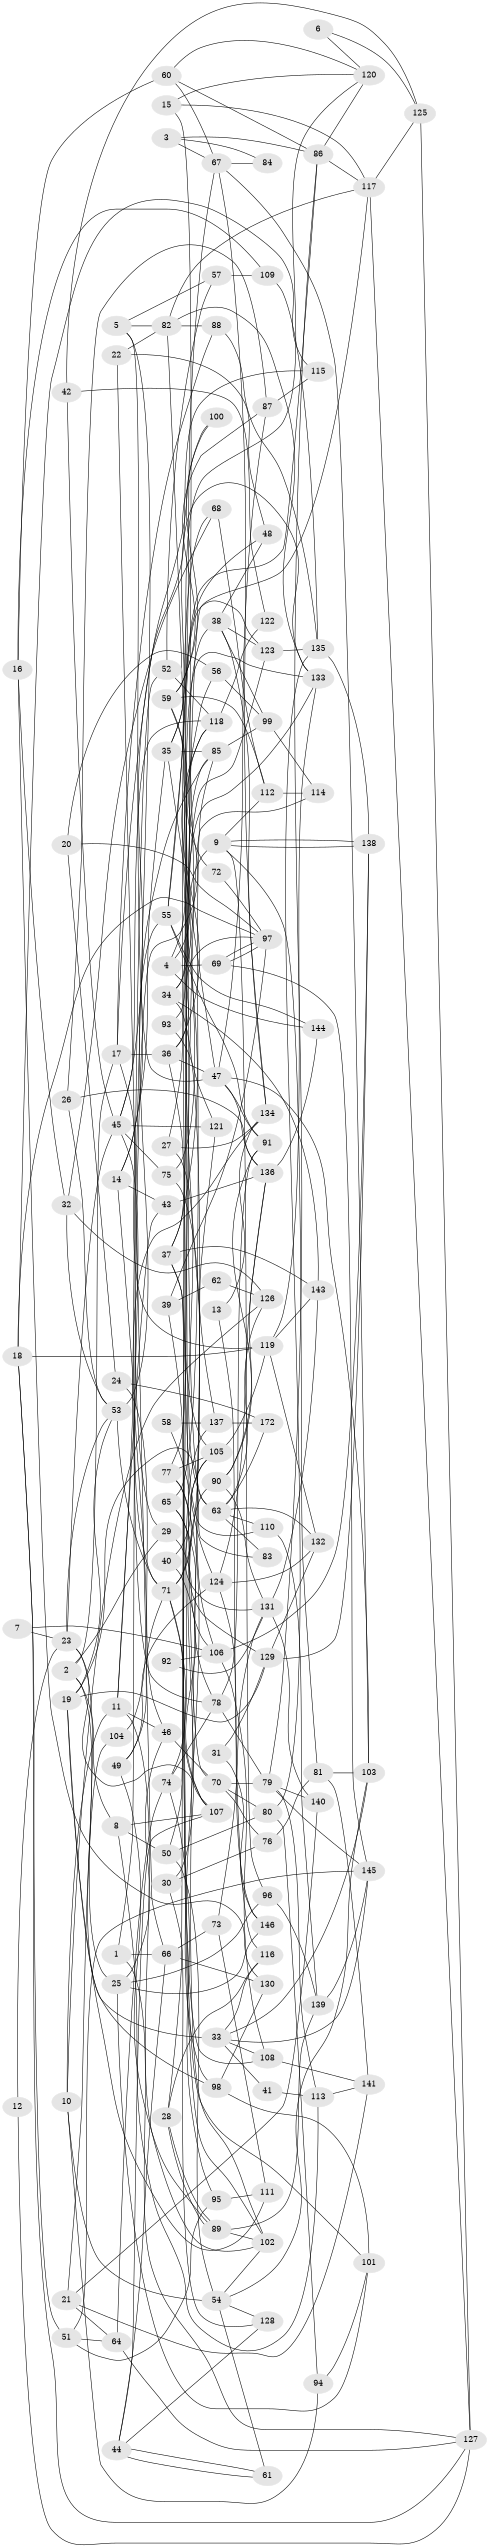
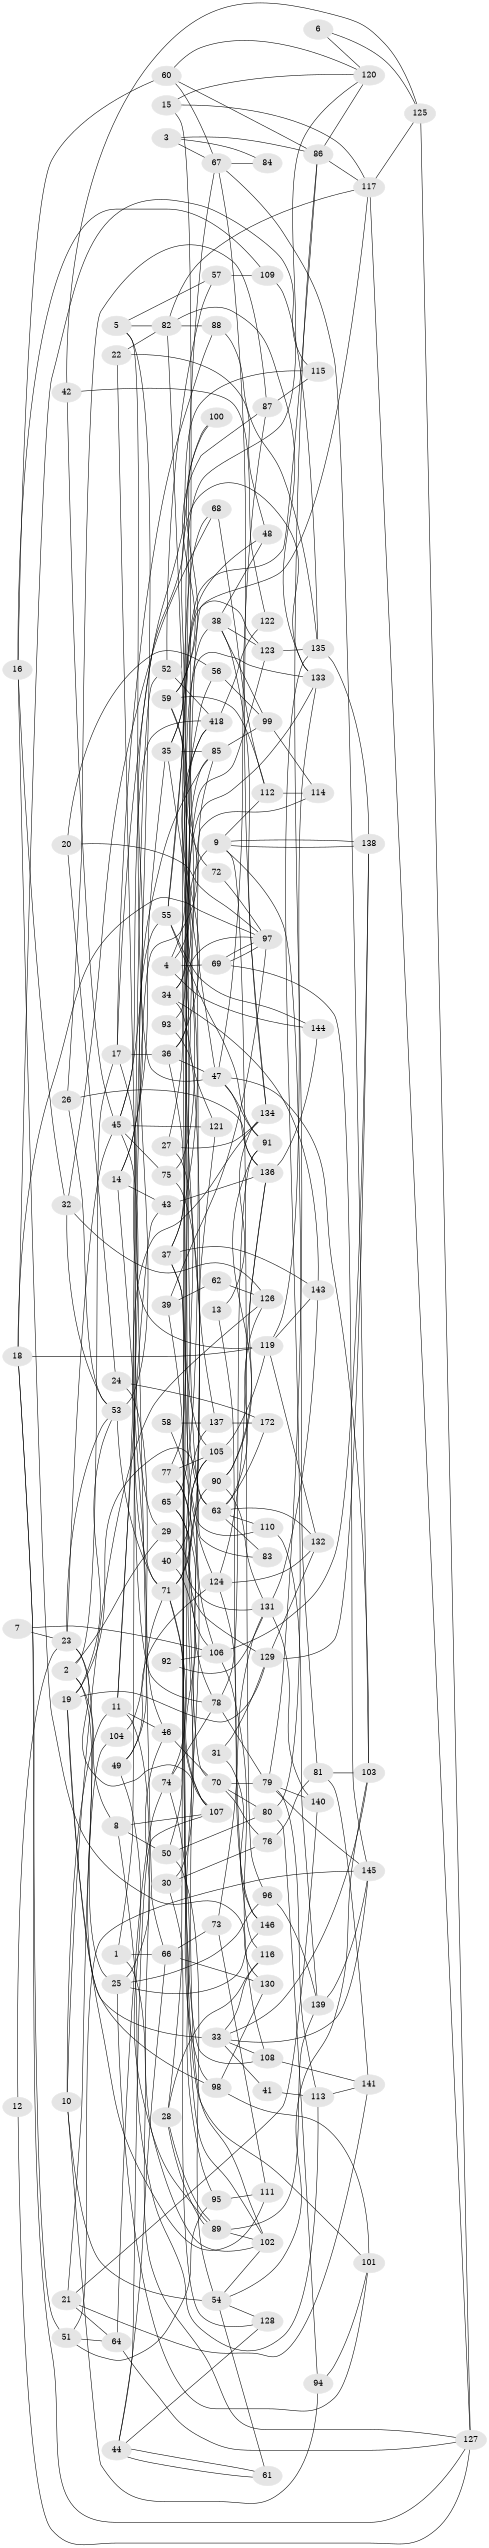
(217, 722) -> (217, 722)
